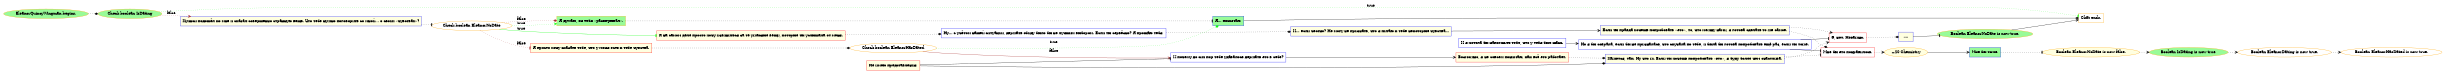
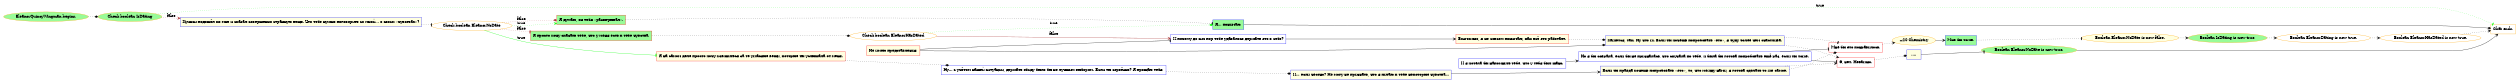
(591, 21) -> (591, 20)
none -> (2475, 33)
(591, 48) -> (591, 36)
